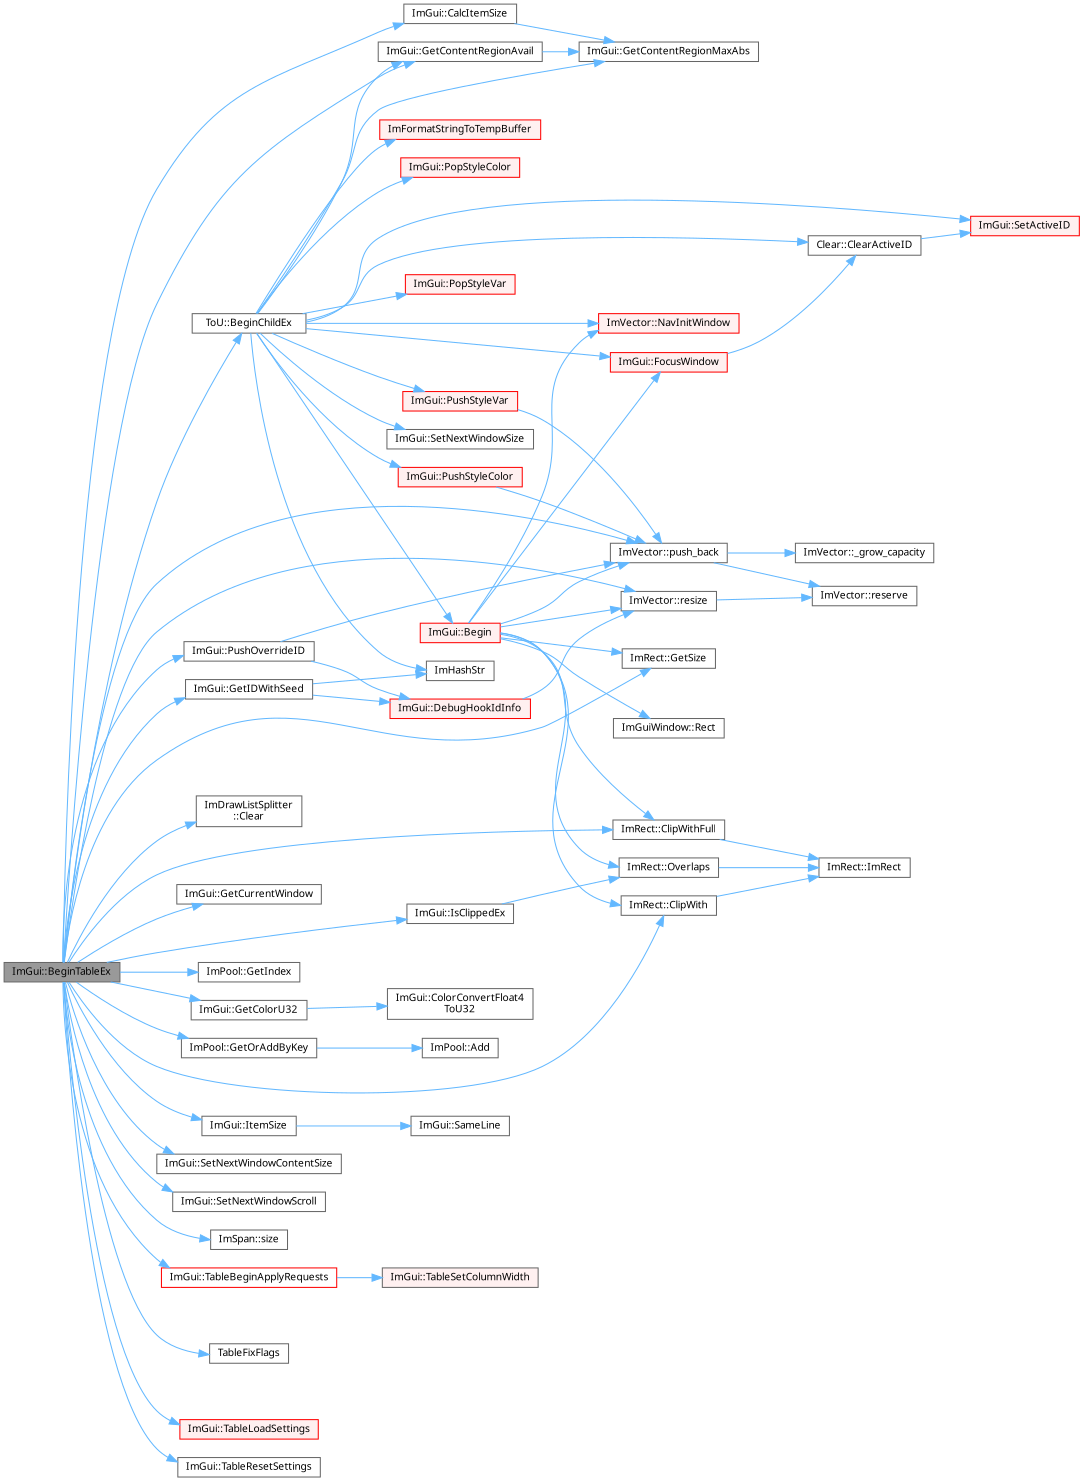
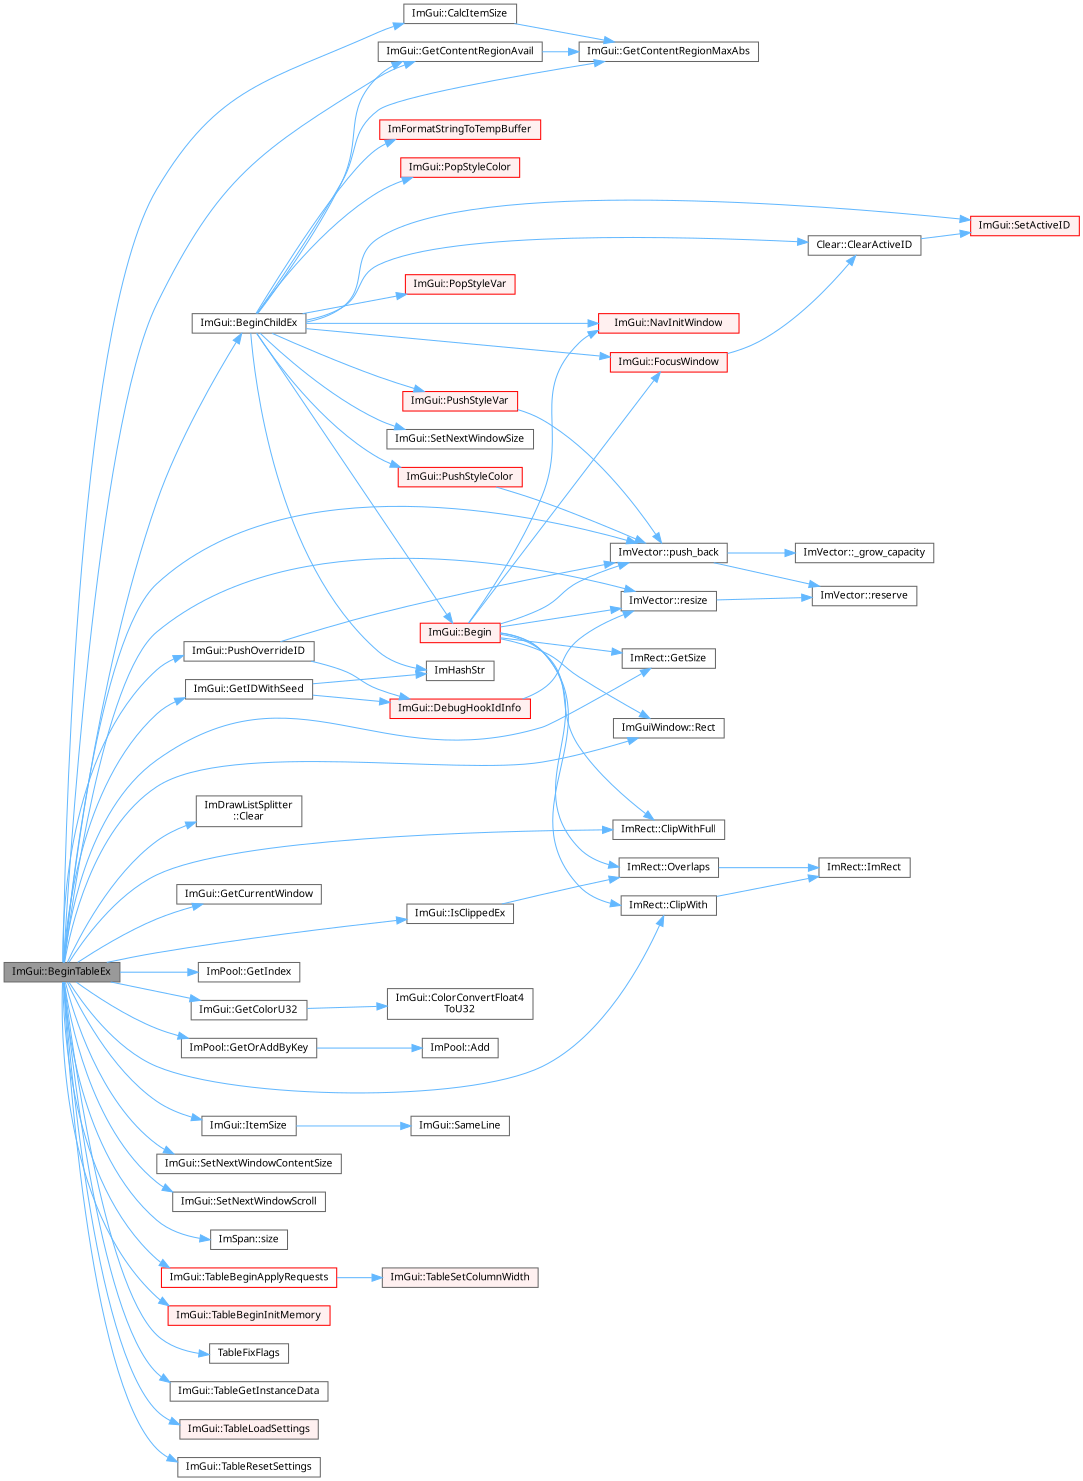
(249, 323) -> (249, 323)
(669, 323) -> (669, 323)
none -> (290, 762)
(764, 848) -> none
none -> (249, 1316)
none -> (249, 1391)
(249, 1429) -> (249, 1429)
